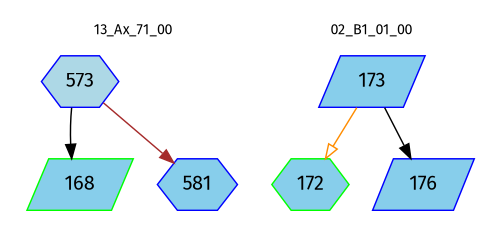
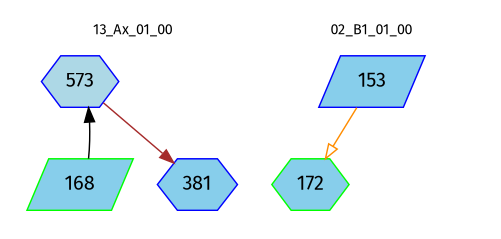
(133, 31) -> (133, 31)
(372, 82) -> (372, 82)
(71, 126) -> (90, 140)
(197, 185) -> (197, 185)
(423, 185) -> none
